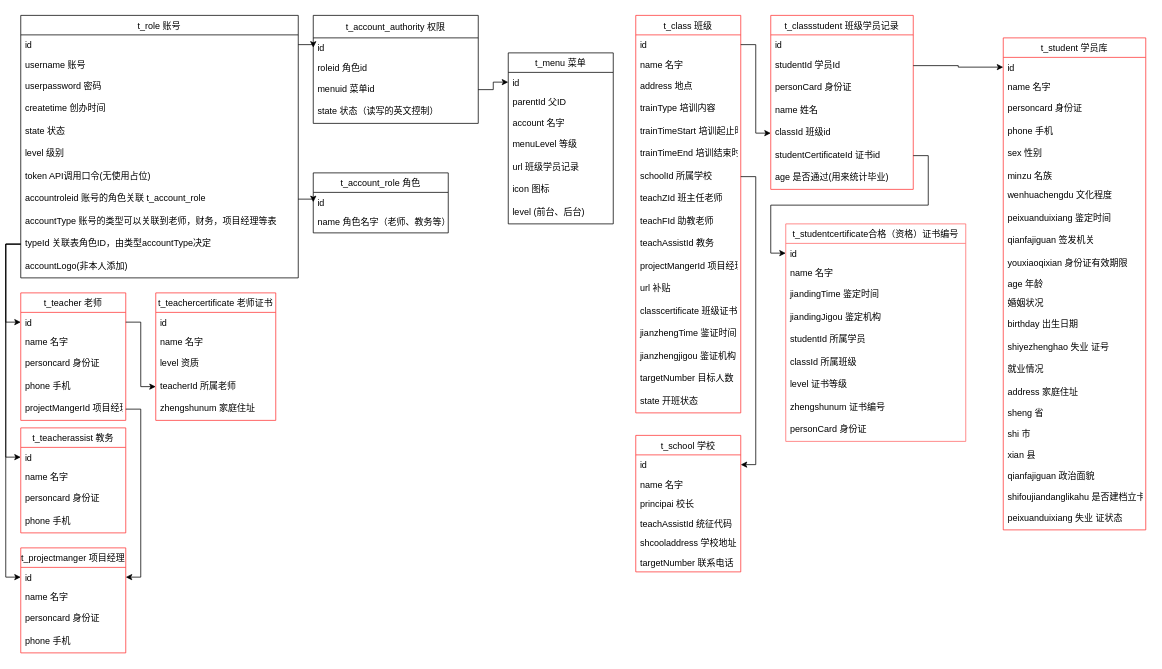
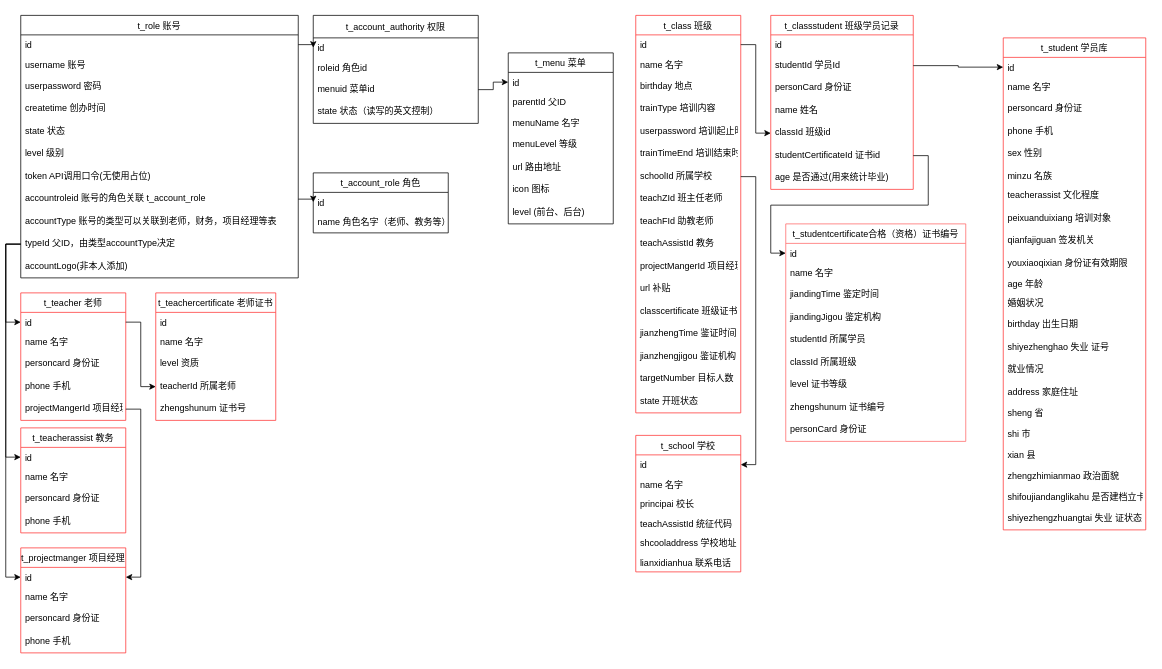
(668, 86) -> (669, 86)
(540, 123) -> (543, 123)
(701, 131) -> (698, 131)
(547, 167) -> (538, 167)
(1059, 195) -> (1058, 195)
(1061, 218) -> (1061, 218)
(123, 243) -> (105, 243)
(207, 408) -> (202, 408)
(1055, 476) -> (1062, 476)
(1067, 518) -> (1078, 518)
(689, 563) -> (687, 563)
